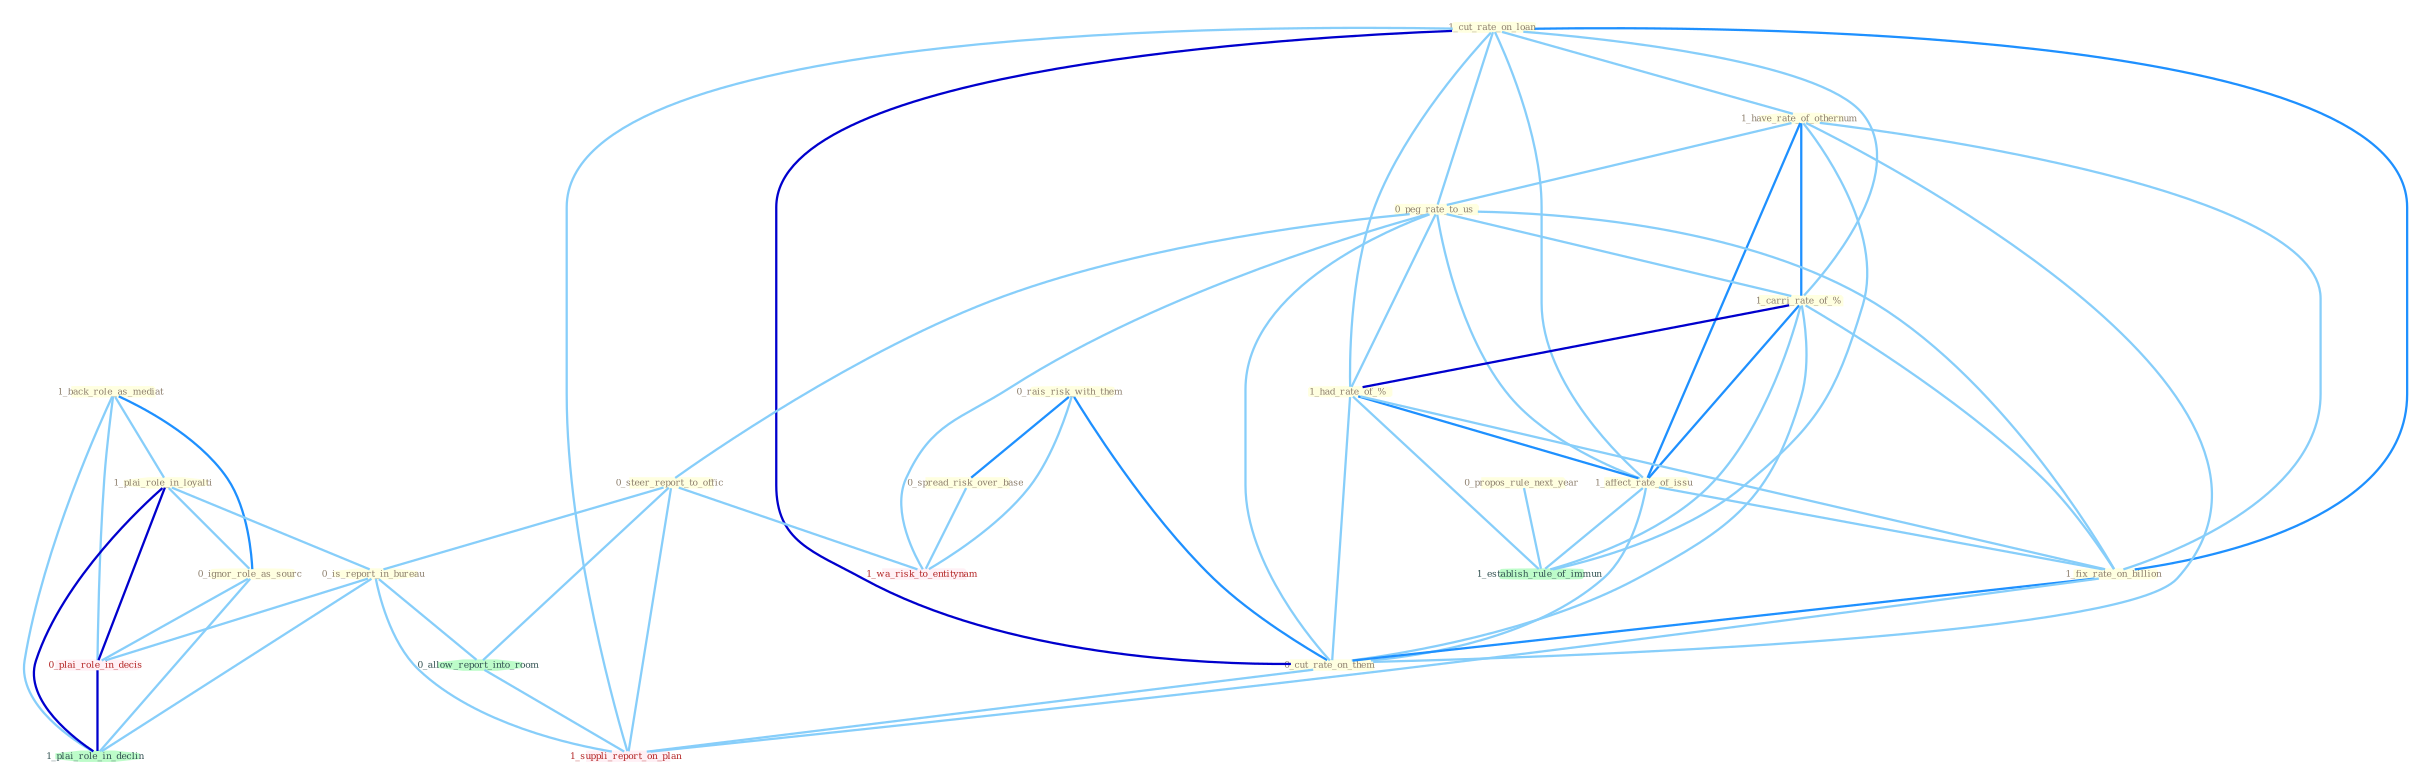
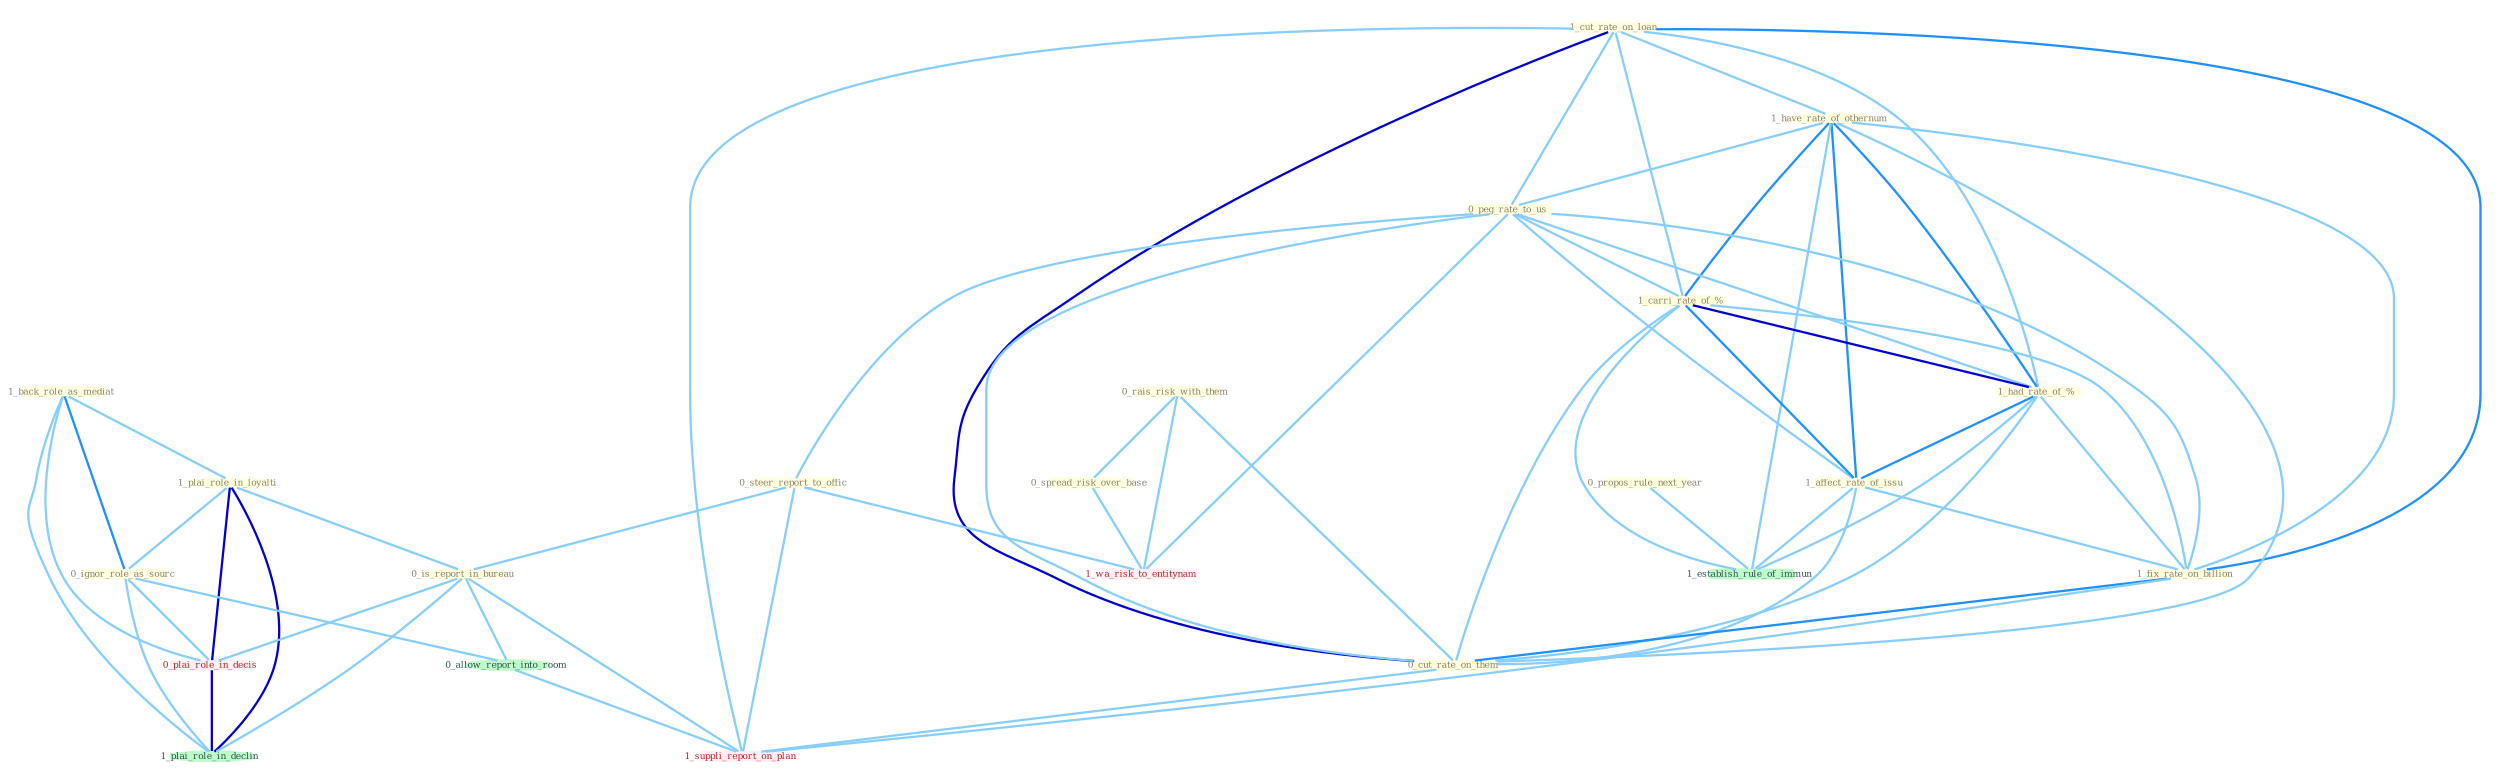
none -> (1941, 250)
(1542, 267) -> none
(1020, 437) -> (1134, 437)
(1183, 546) -> (1317, 529)
(571, 578) -> (298, 615)
